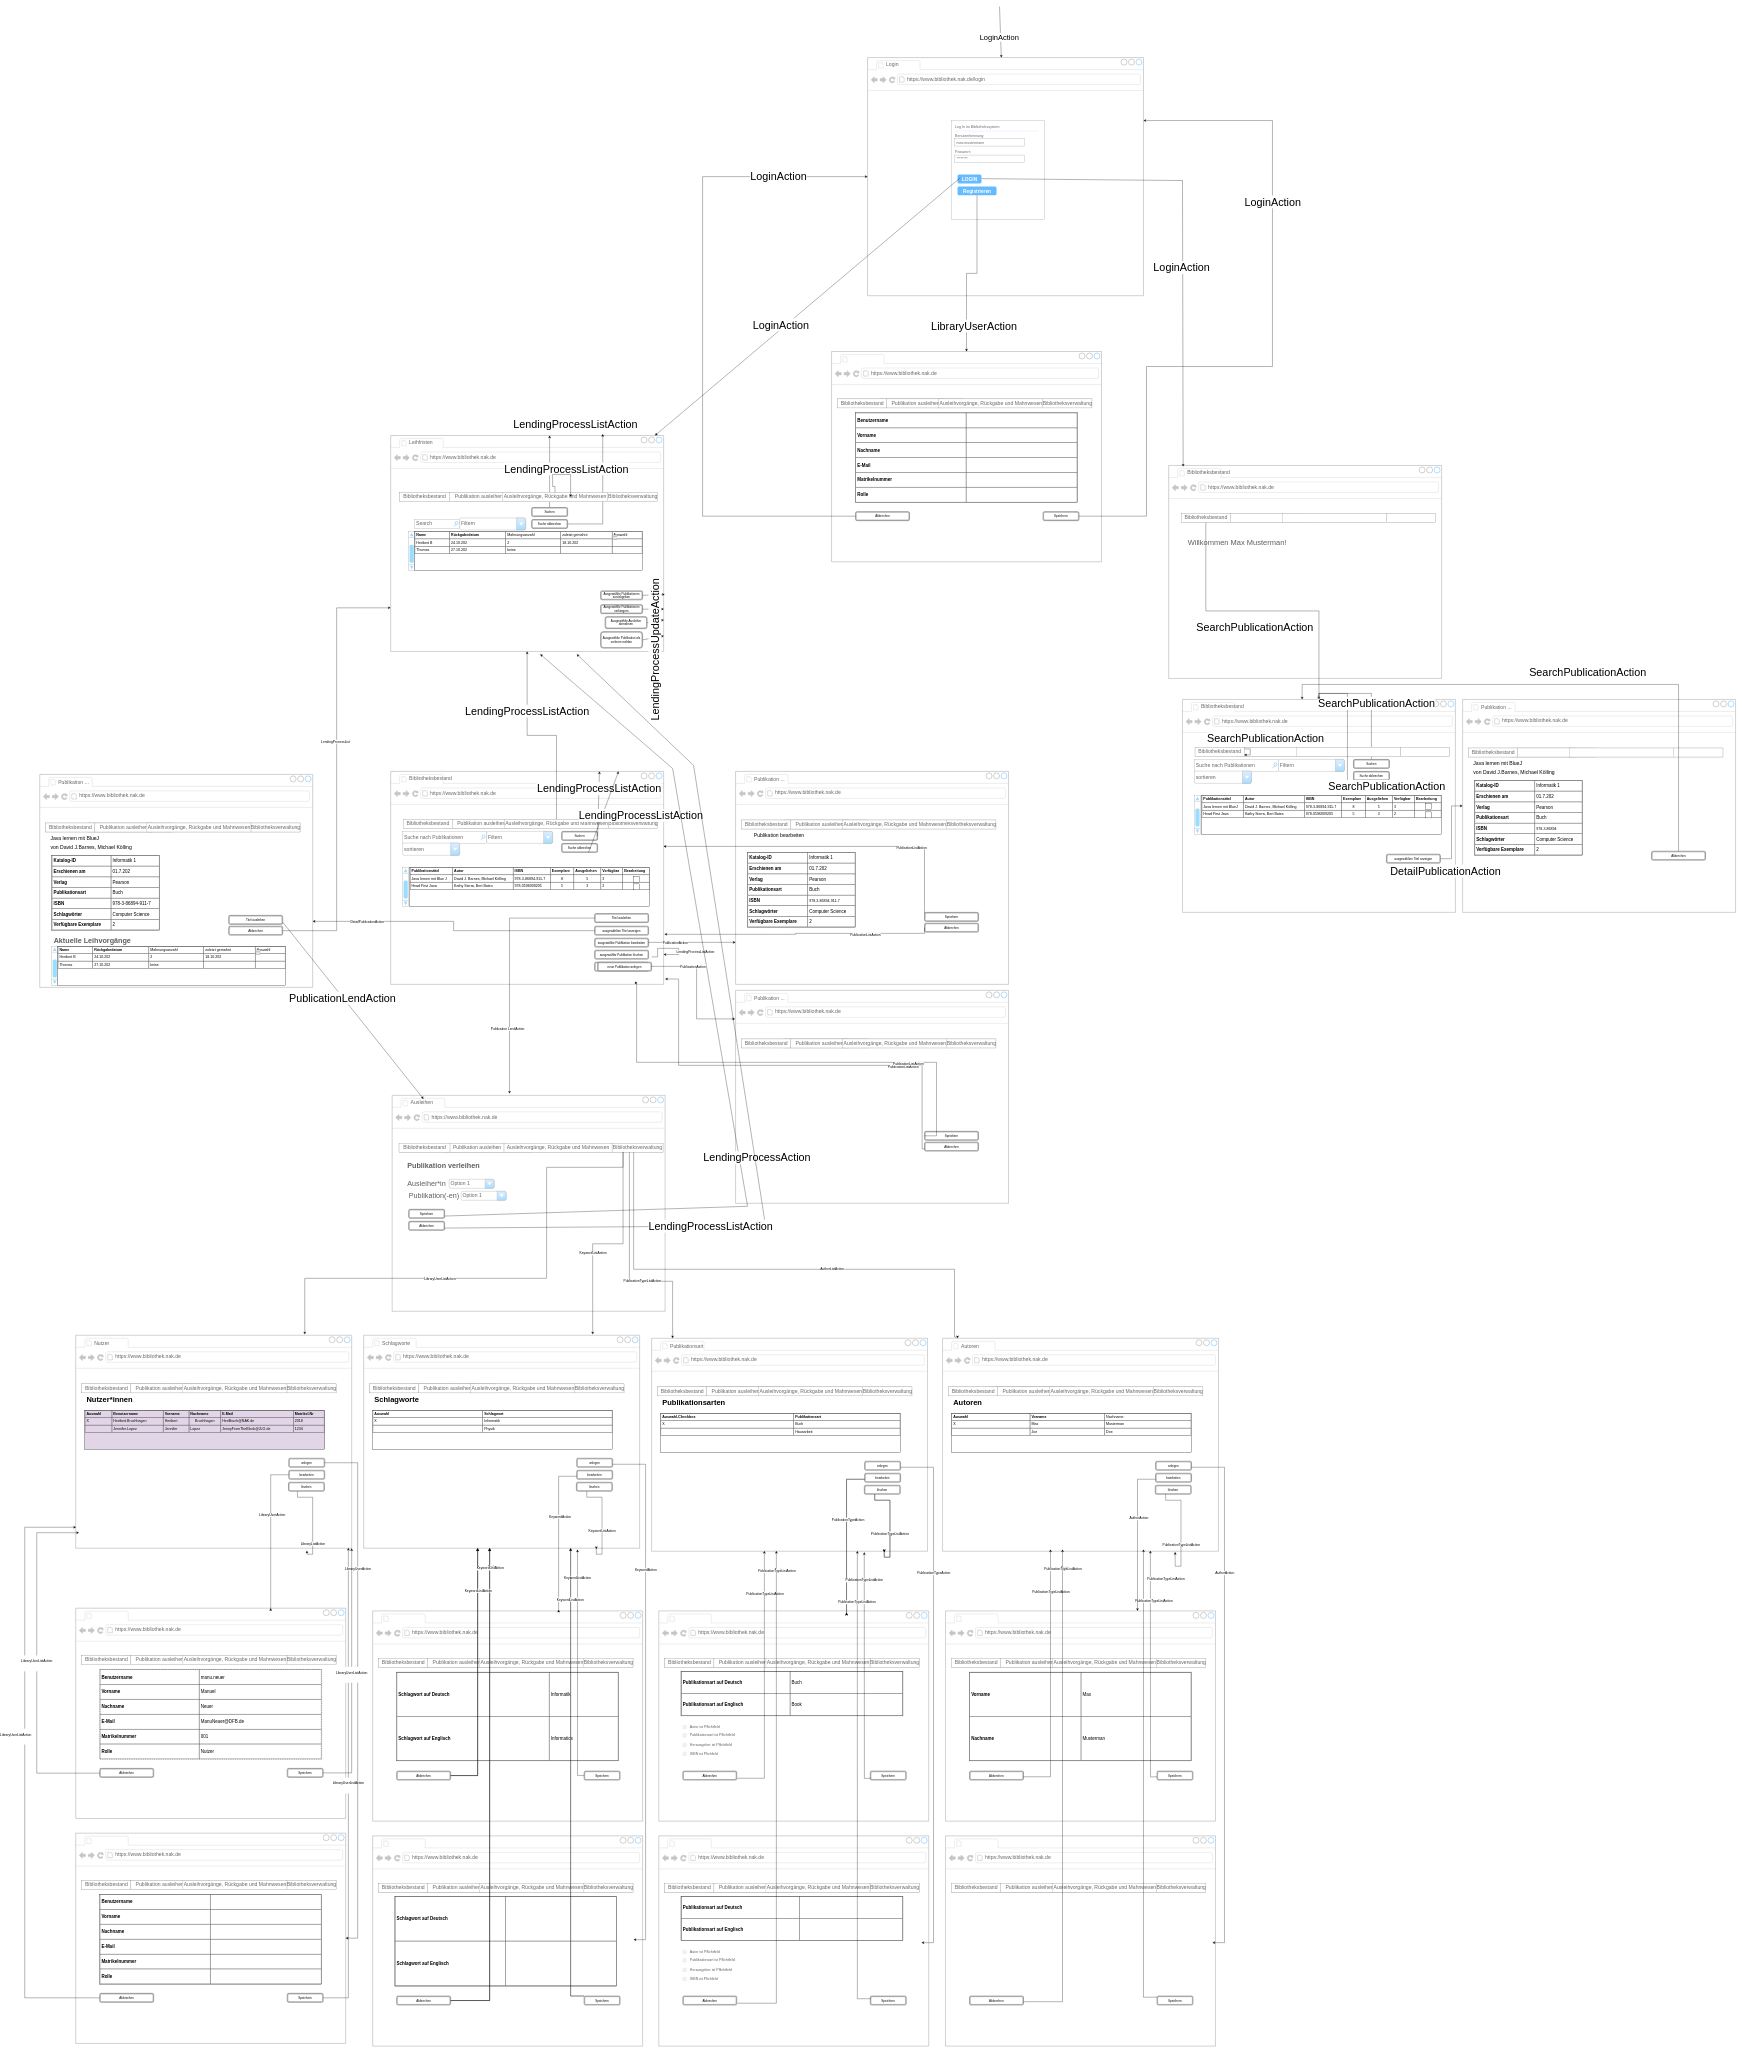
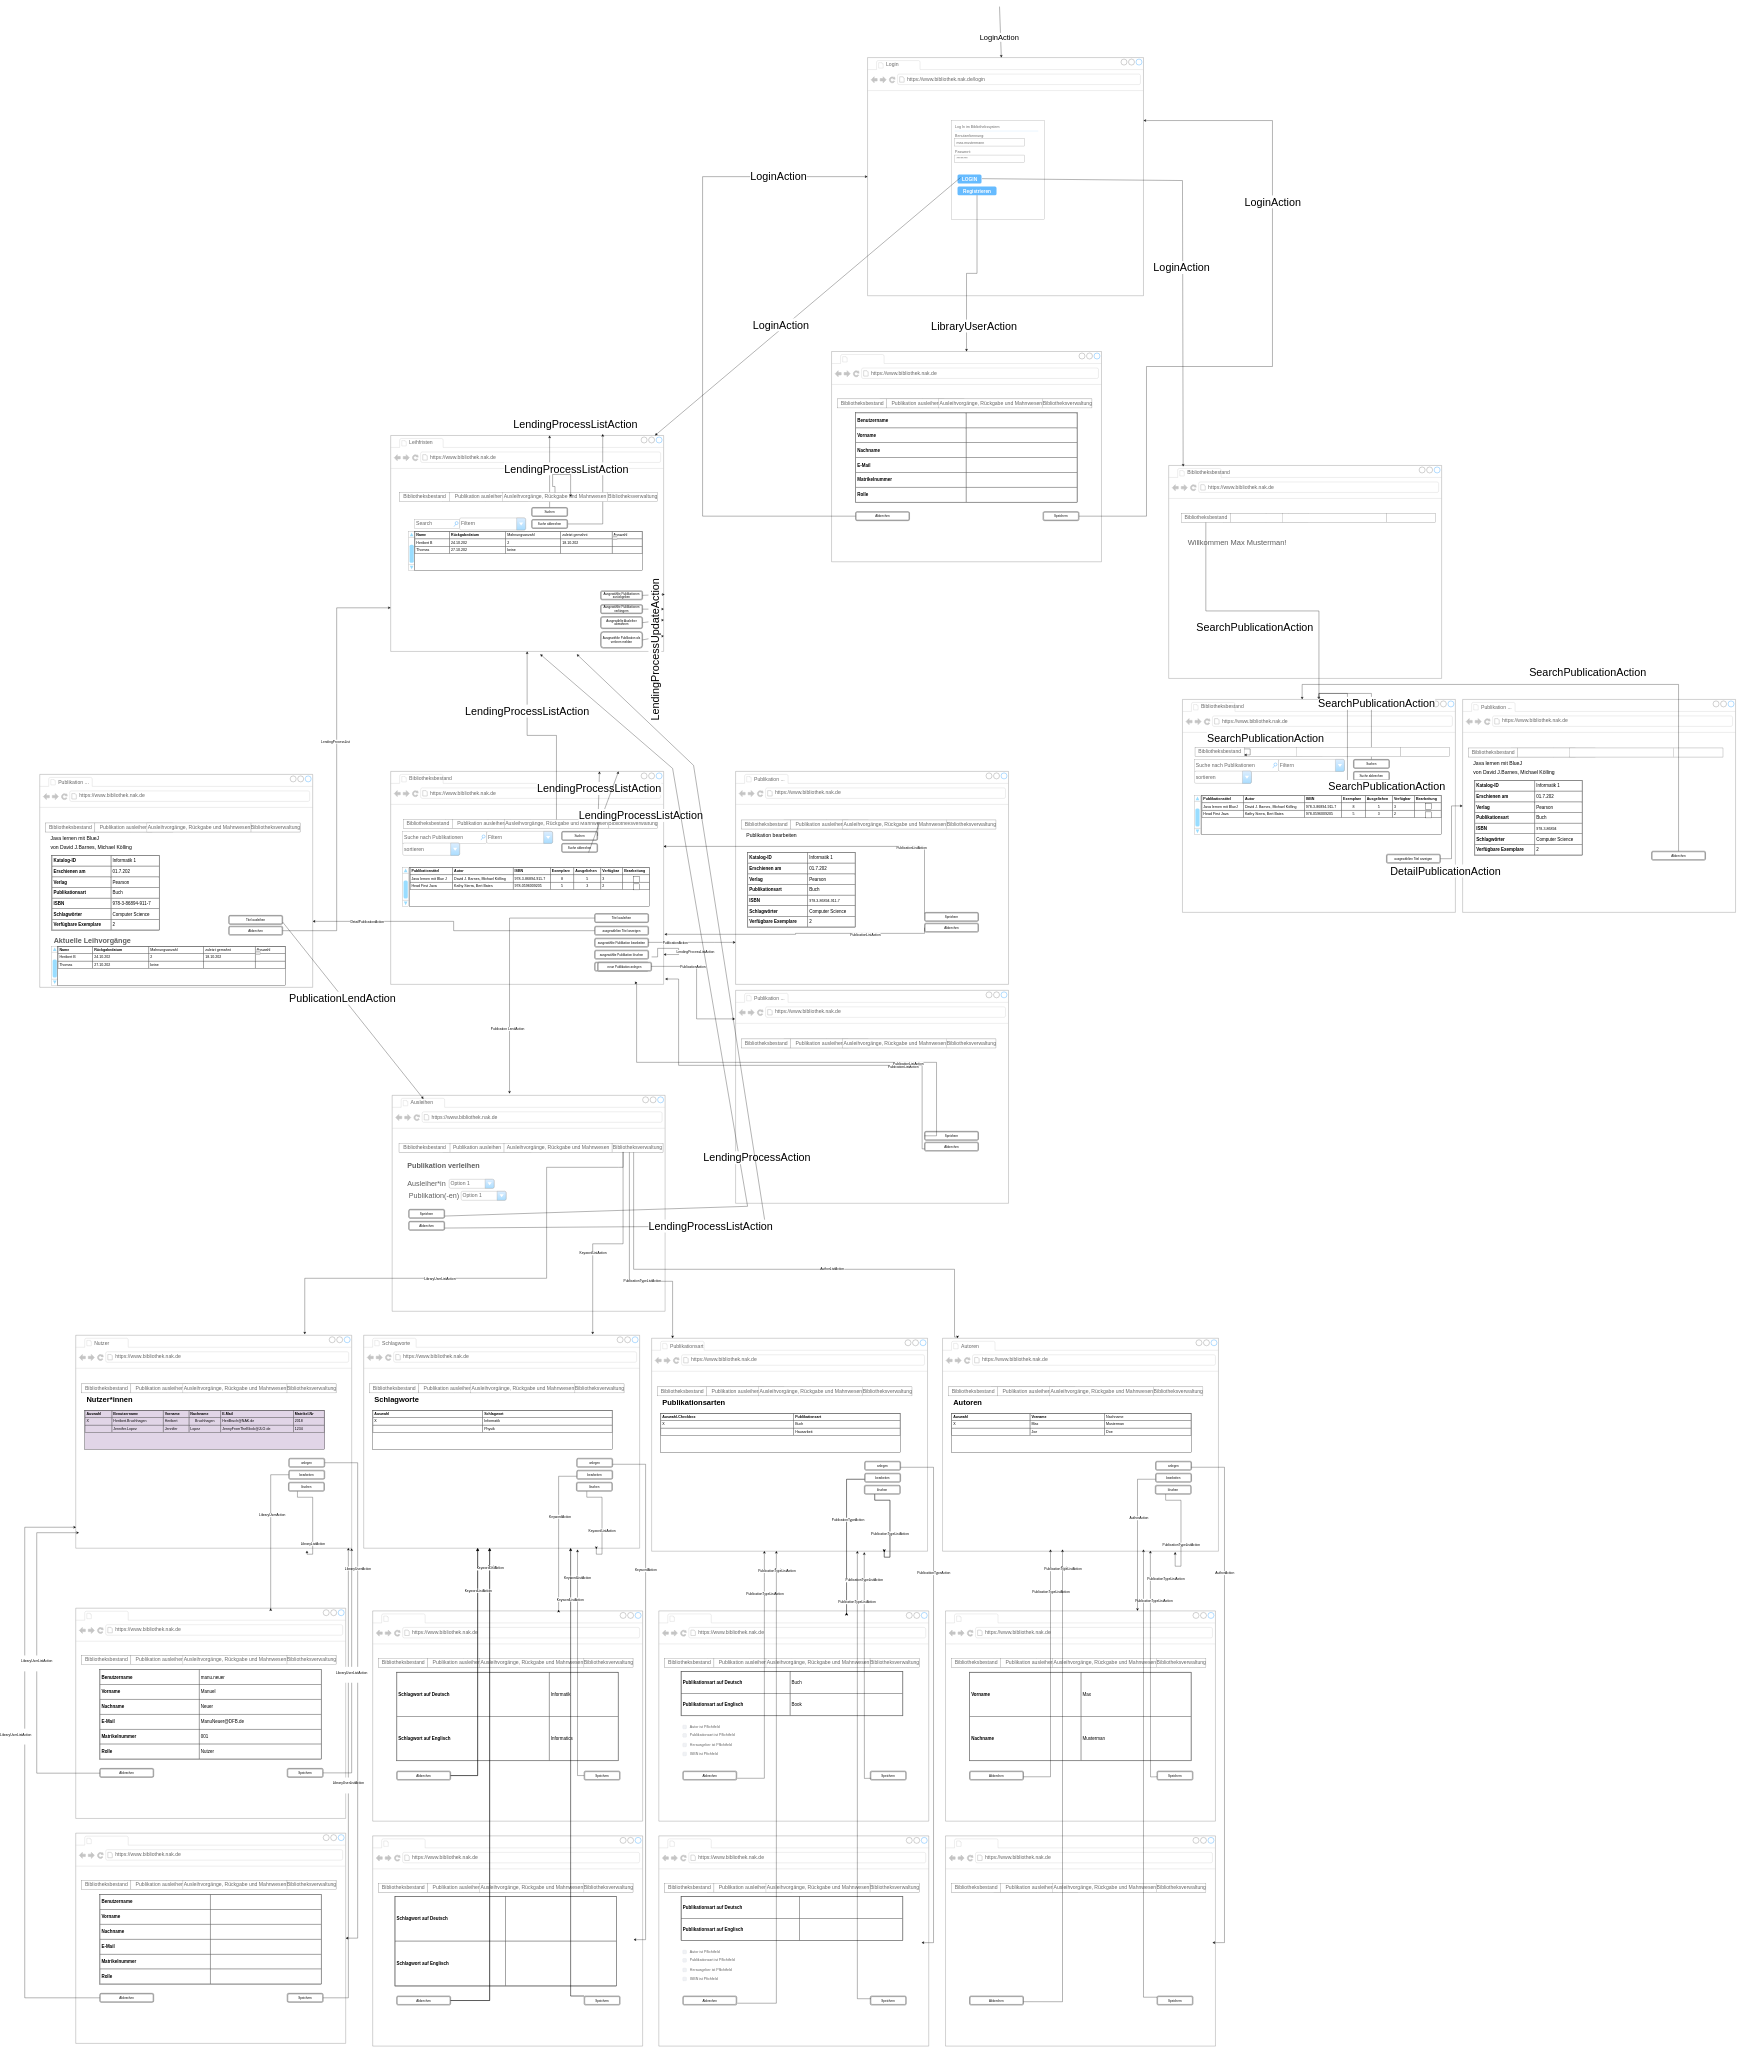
(626, 622) -> (622, 622)
(775, 836) -> (767, 836)
(211, 1714) -> (211, 1714)
